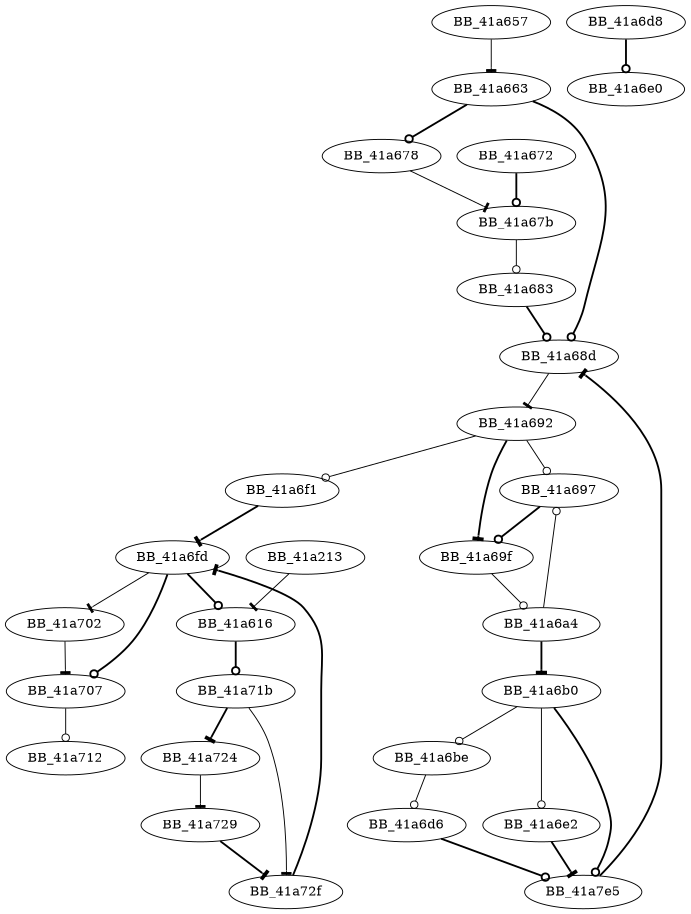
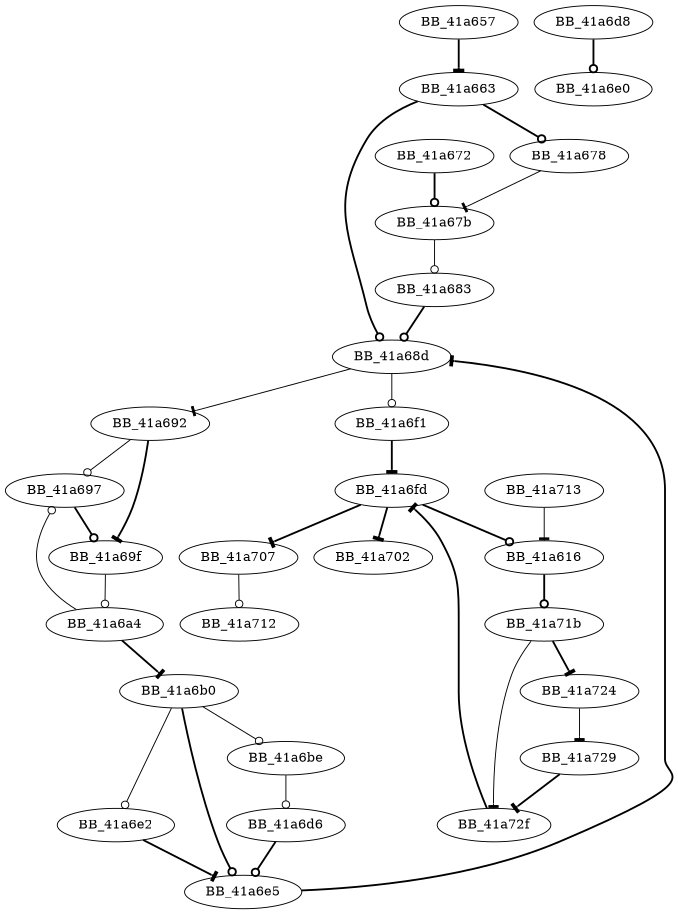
(491, 54) -> (459, 54)
(402, 456) -> (392, 387)
(305, 558) -> (544, 491)
(121, 590) -> (383, 522)
(141, 630) -> (318, 523)
(65, 656) -> none
(583, 892) -> (243, 892)
